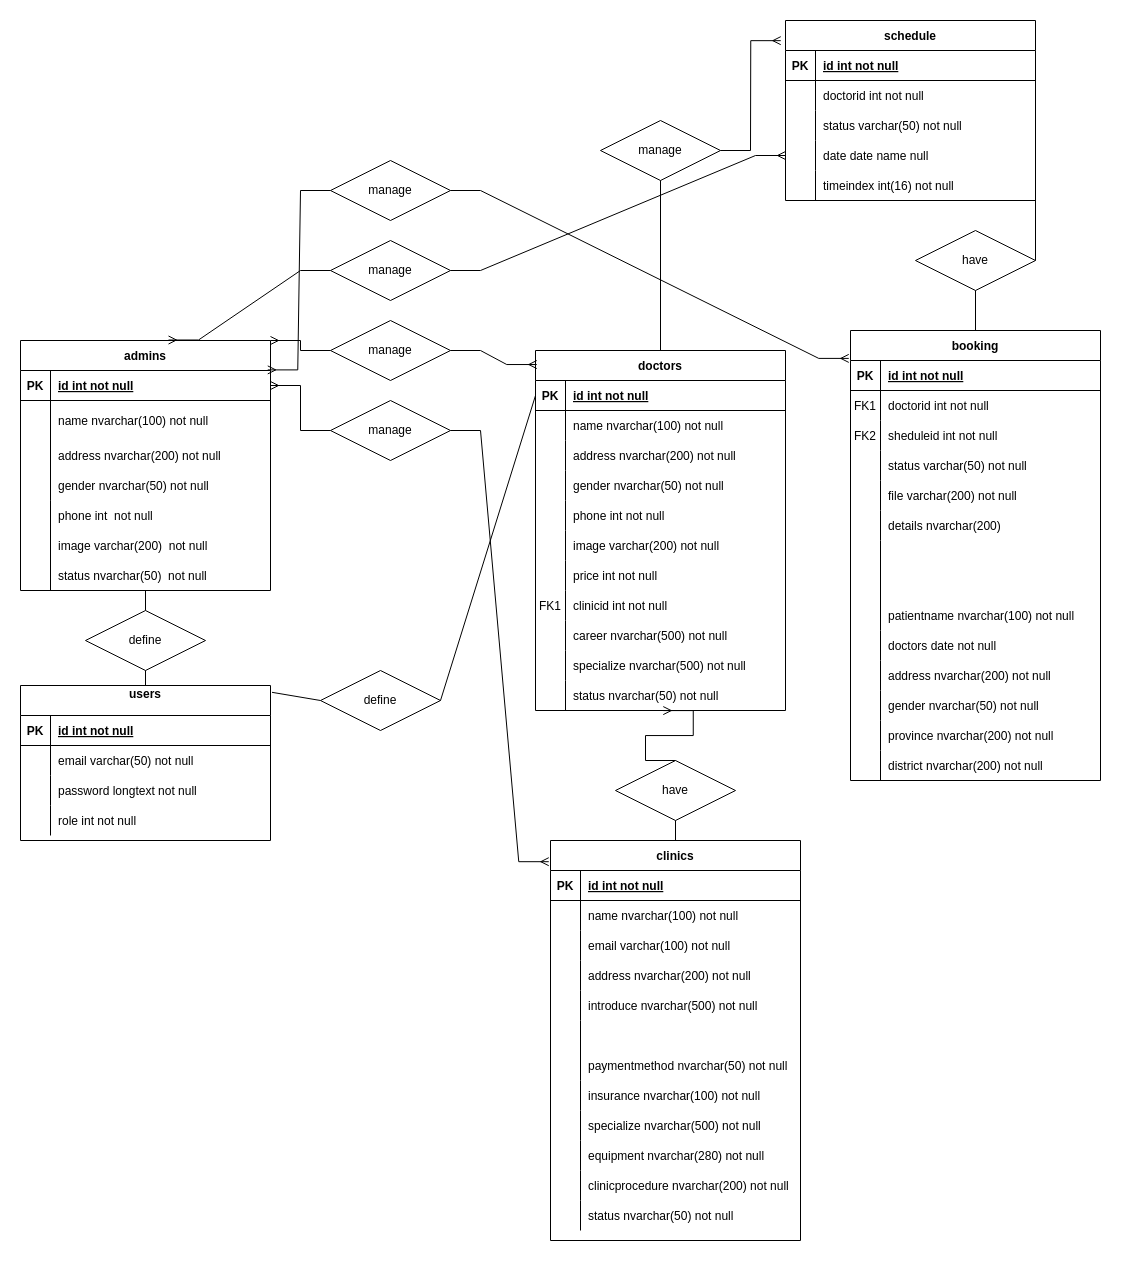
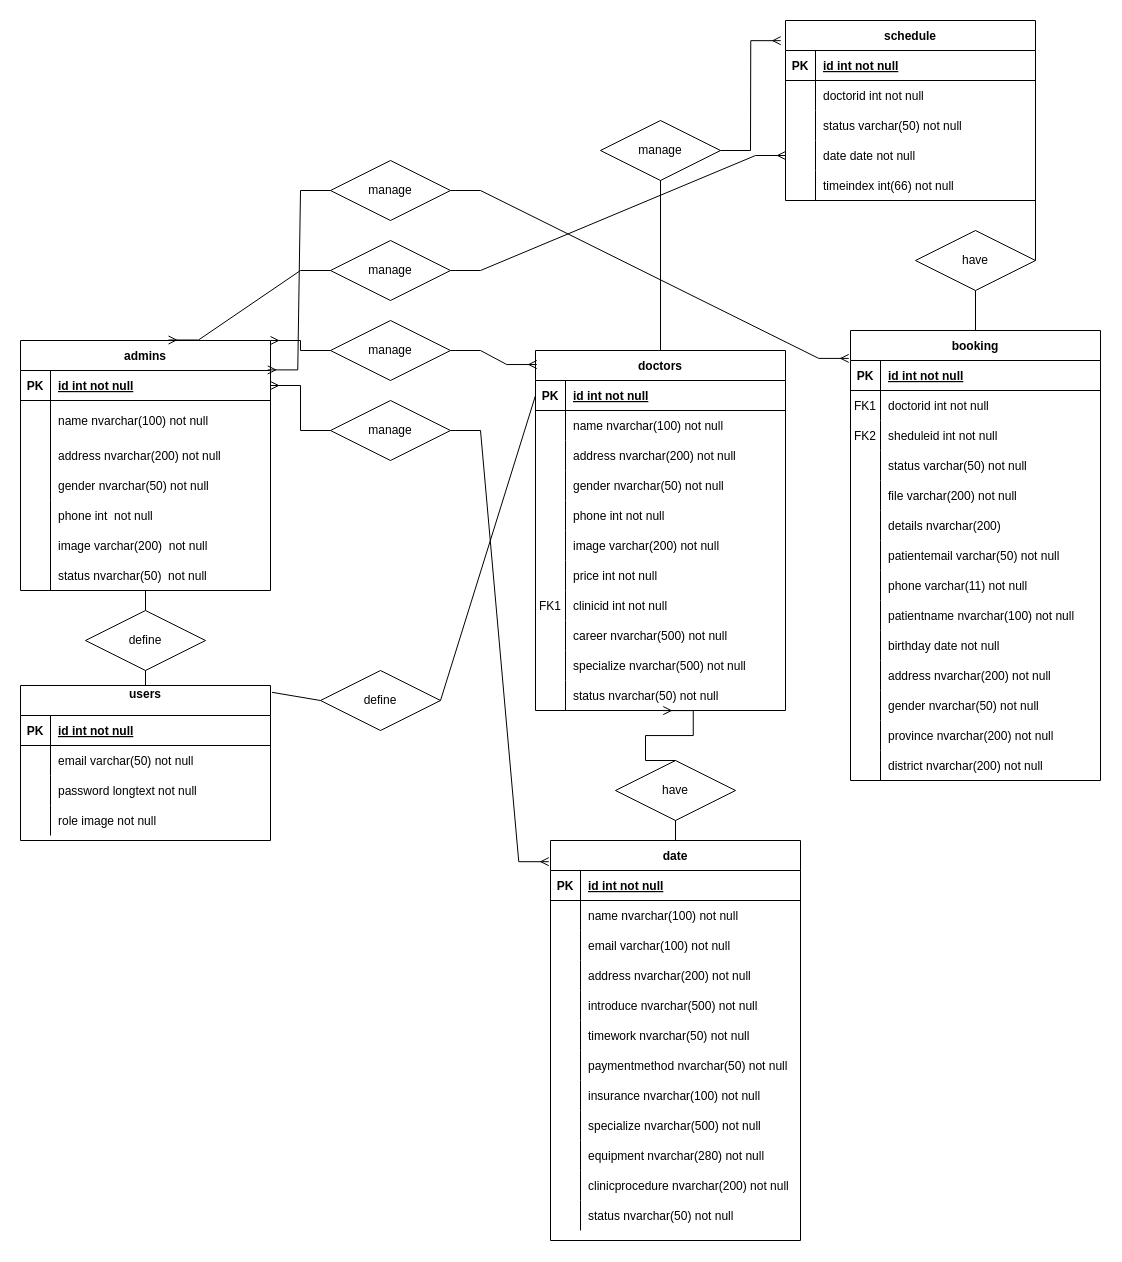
(879, 156) -> (876, 156)
(898, 186) -> (898, 186)
none -> (991, 556)
none -> (991, 586)
(951, 646) -> (953, 646)
(104, 821) -> (111, 821)
(675, 856) -> (675, 856)
none -> (691, 1036)
